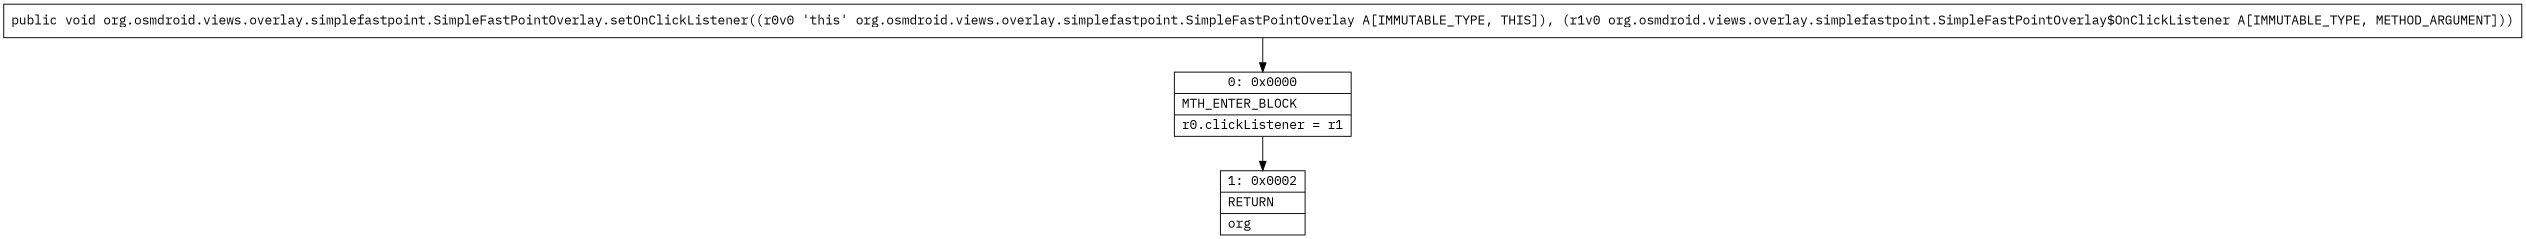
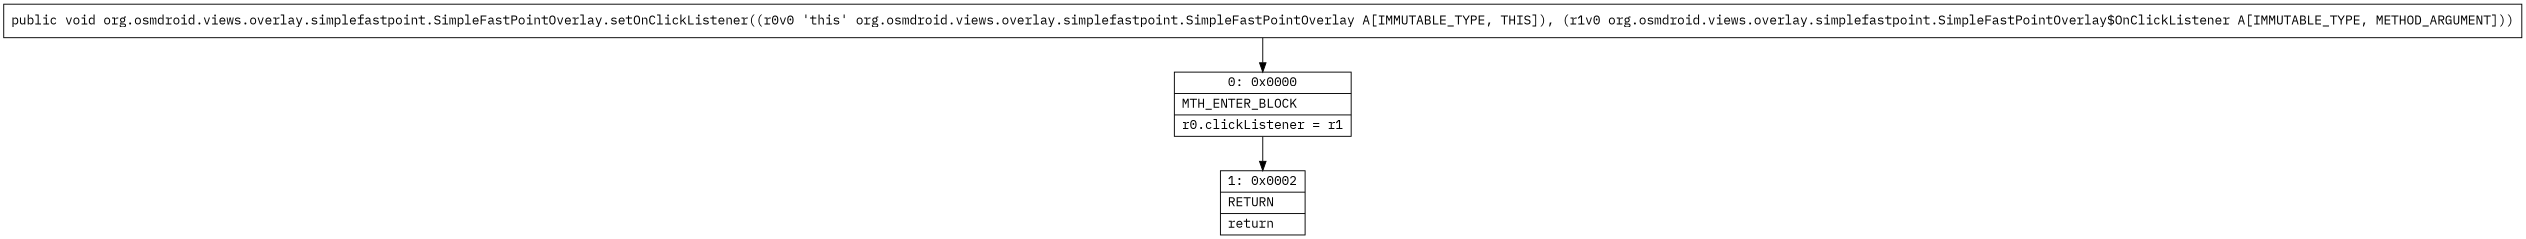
(1240, 224) -> (1251, 224)
